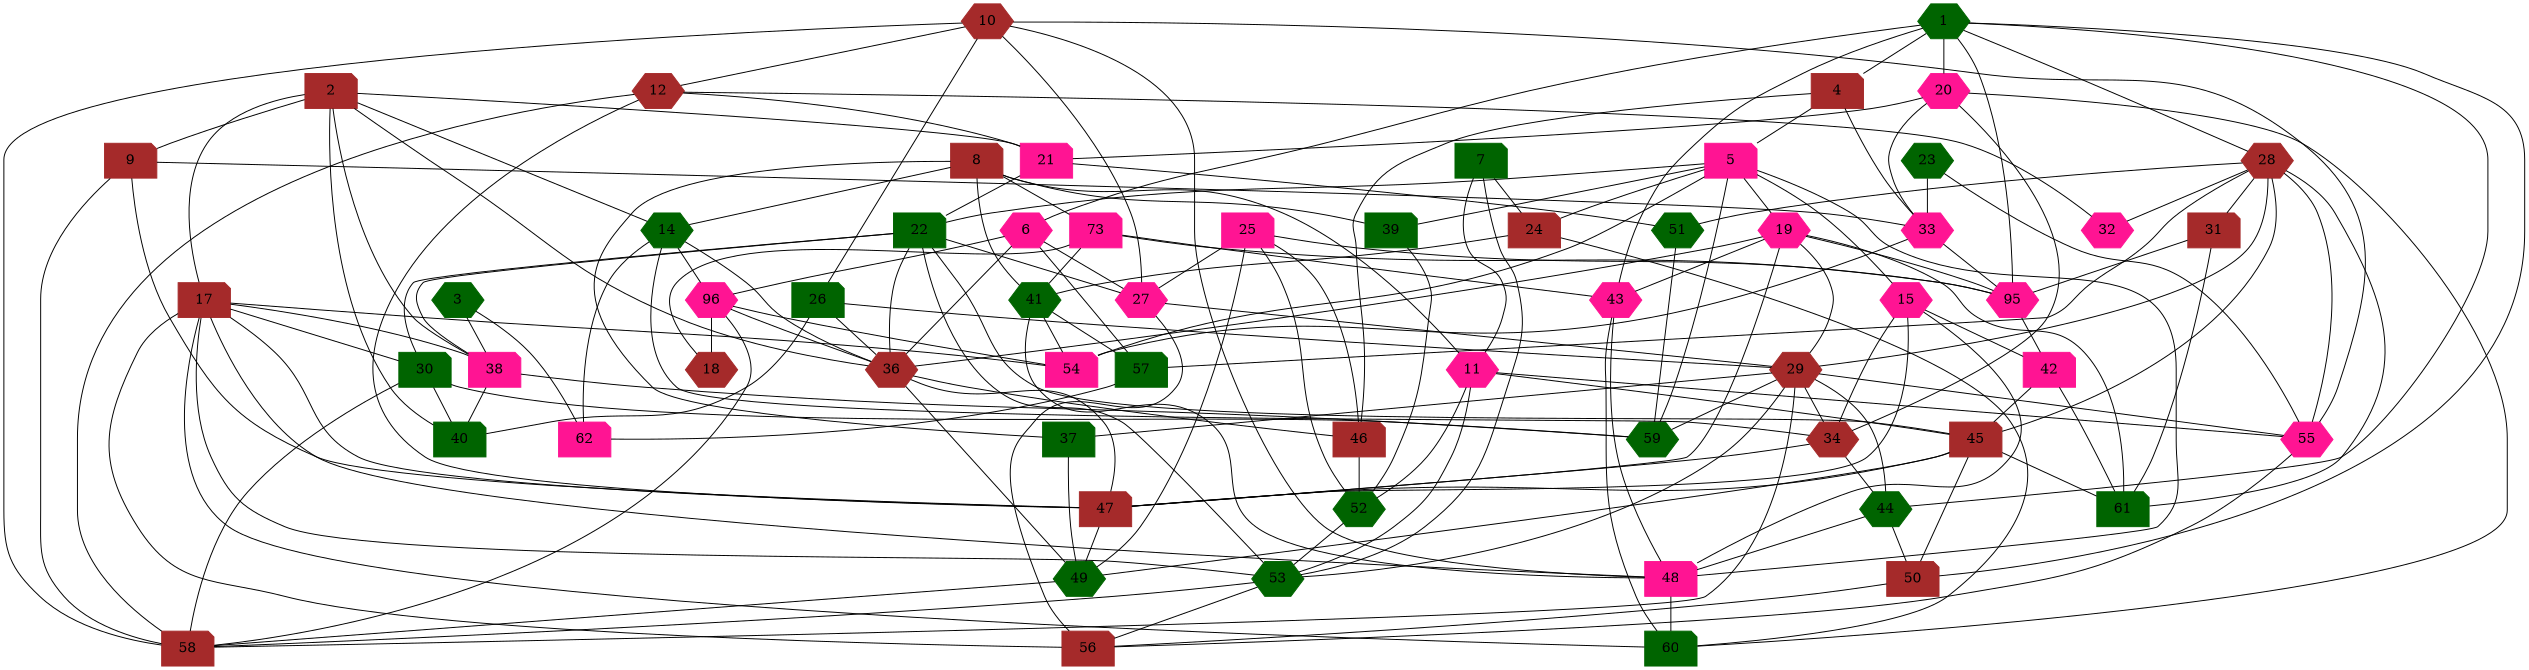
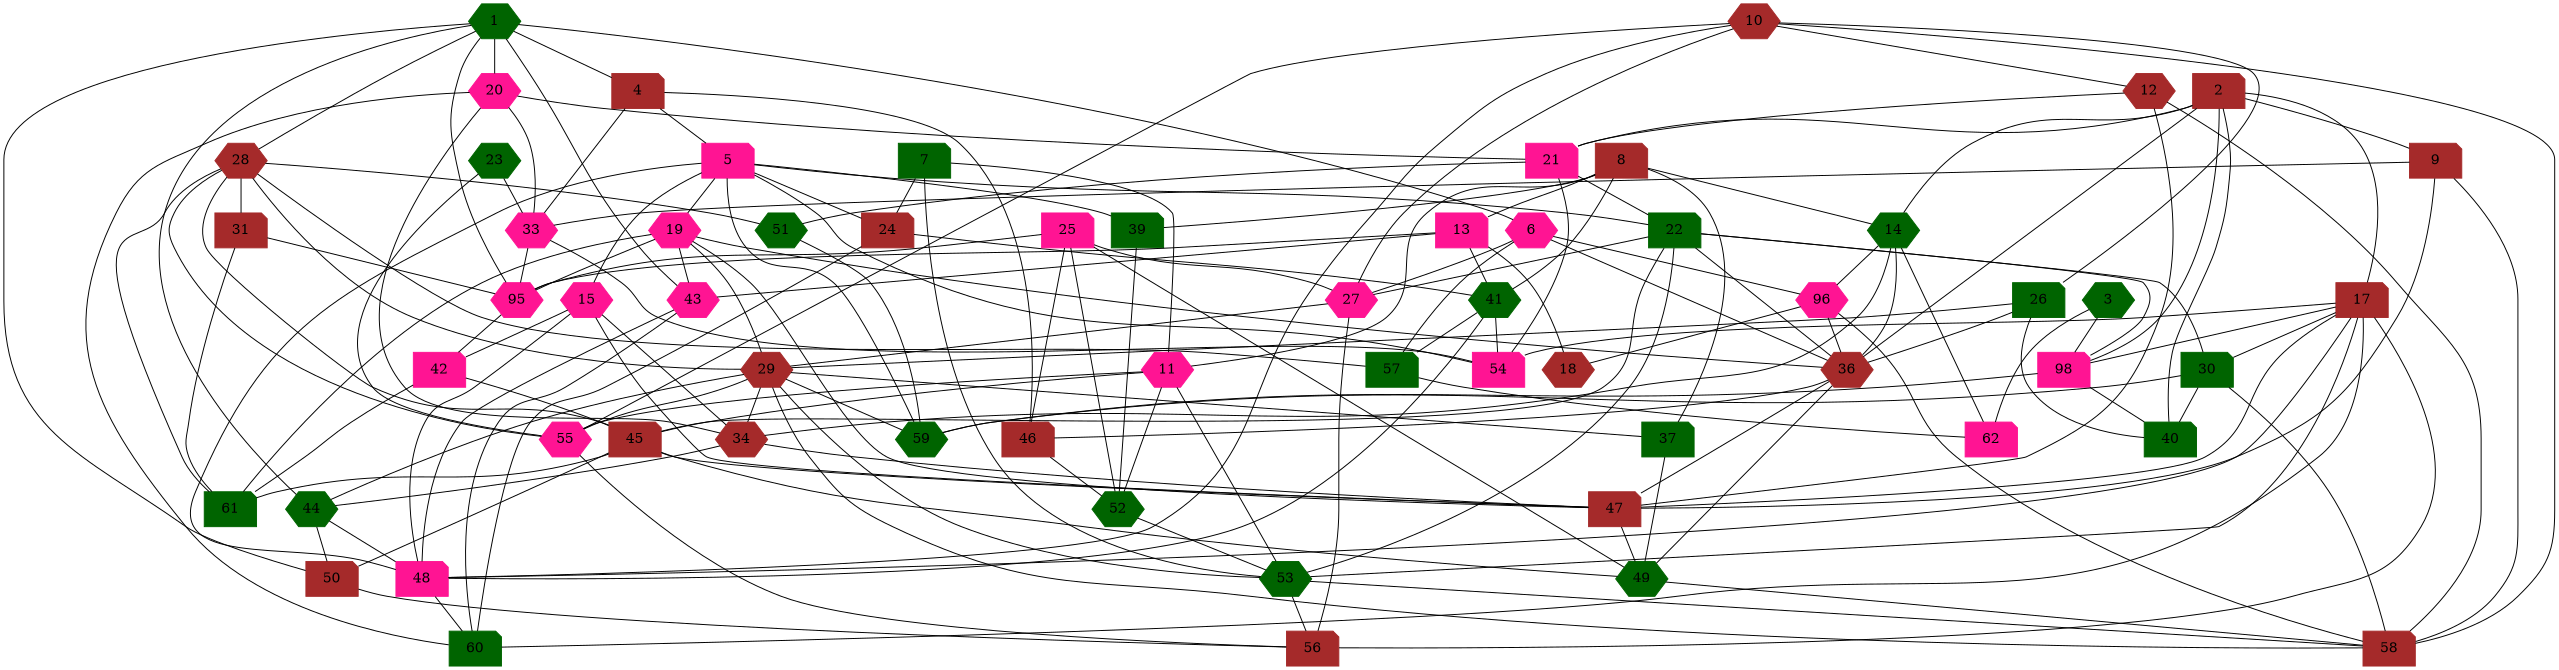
(1096, 230) -> (1462, 230)
(2107, 230) -> none
(881, 336) -> (1559, 270)
(495, 370) -> (2064, 370)
